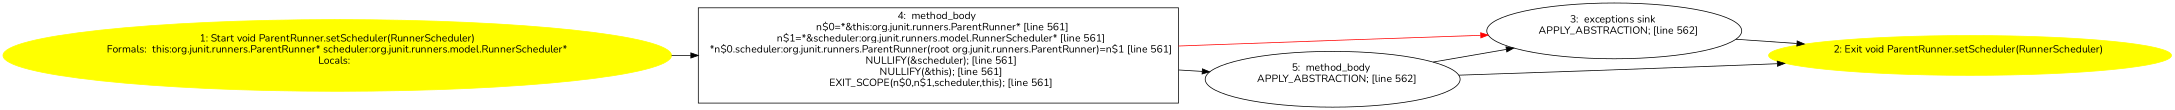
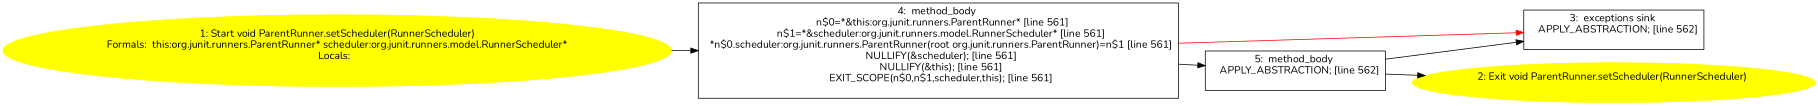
(1614, 31) -> (1614, 30)
(1766, 41) -> none
(1333, 79) -> (1295, 71)
